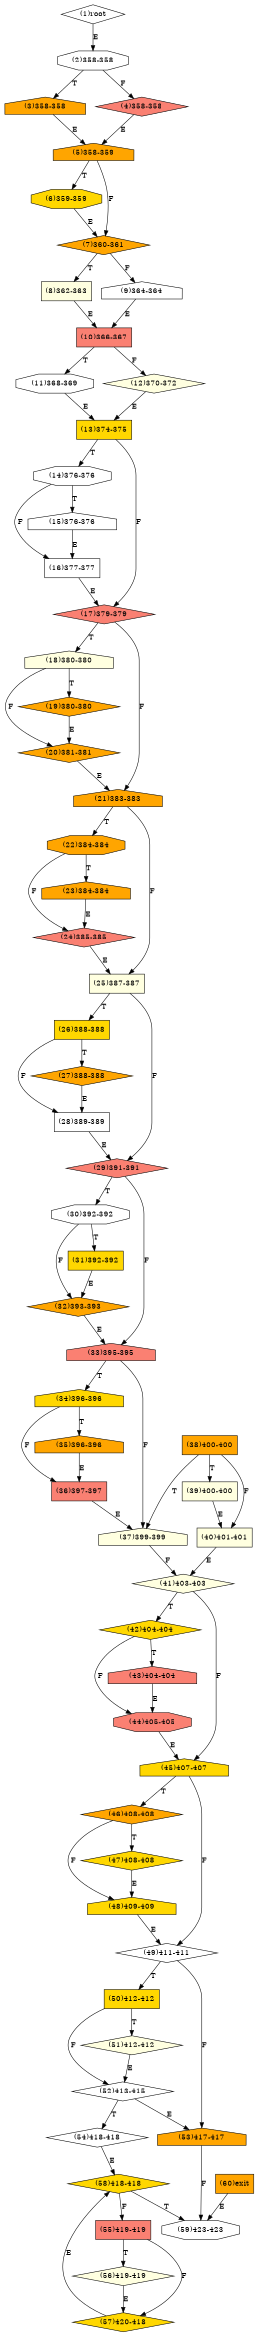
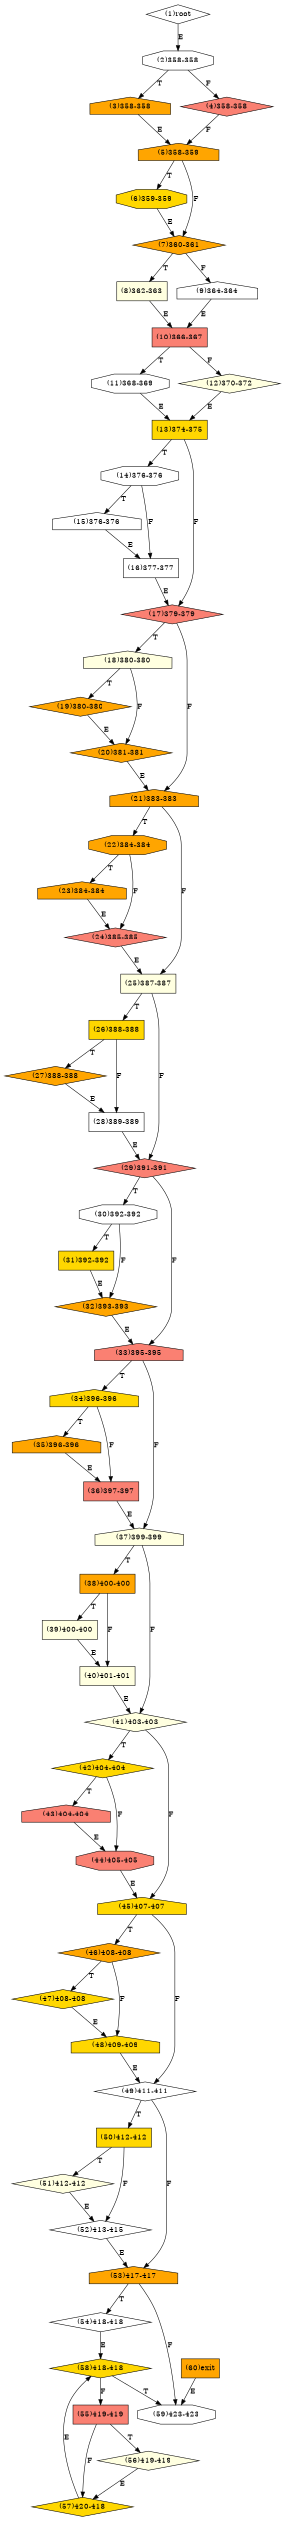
(124, 130) -> (208, 130)
(169, 1486) -> (126, 1557)
(111, 2112) -> (119, 2297)
